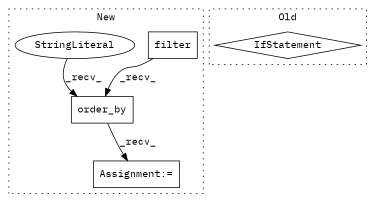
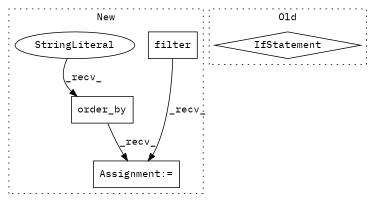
(126, 68) -> (168, 108)
